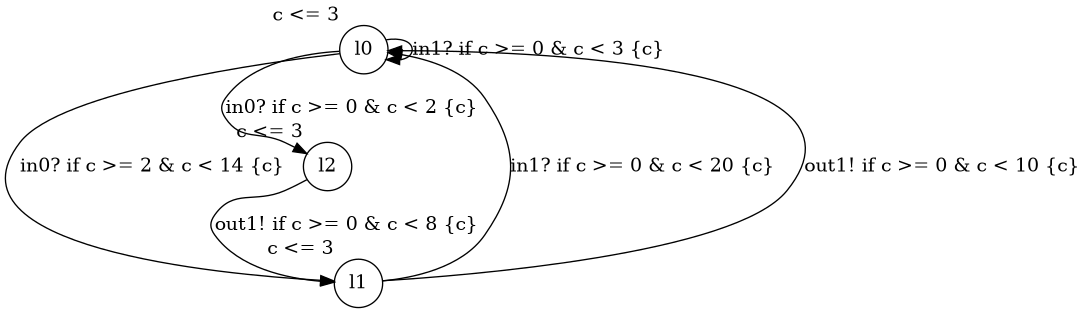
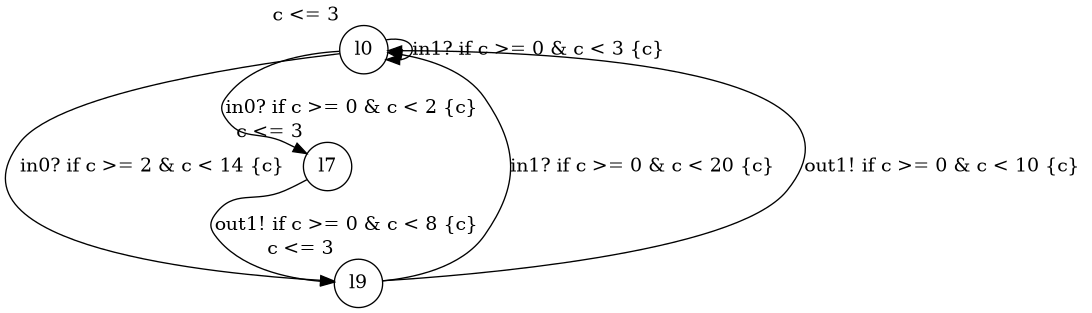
(328, 167) -> (328, 167)
(358, 283) -> (358, 283)
